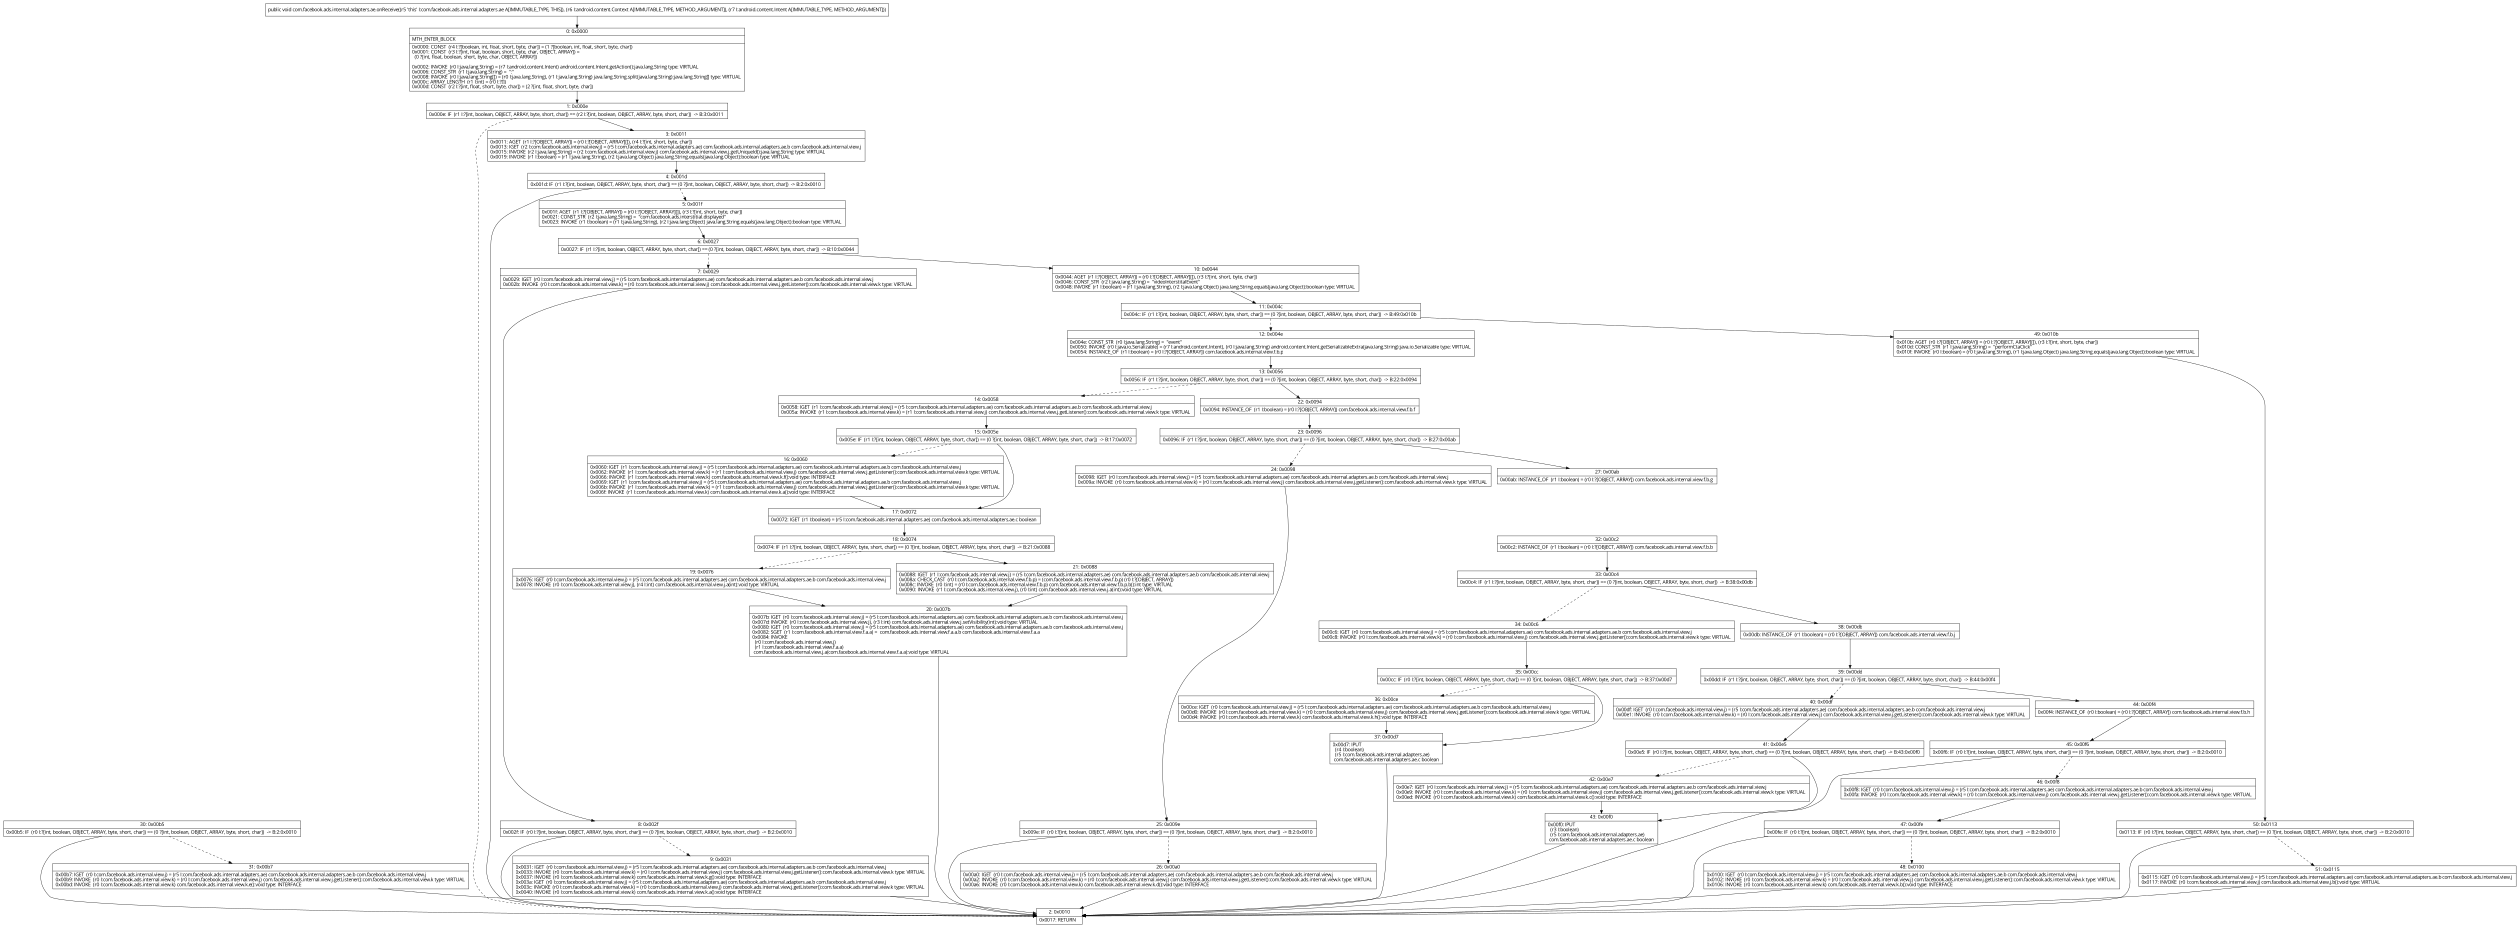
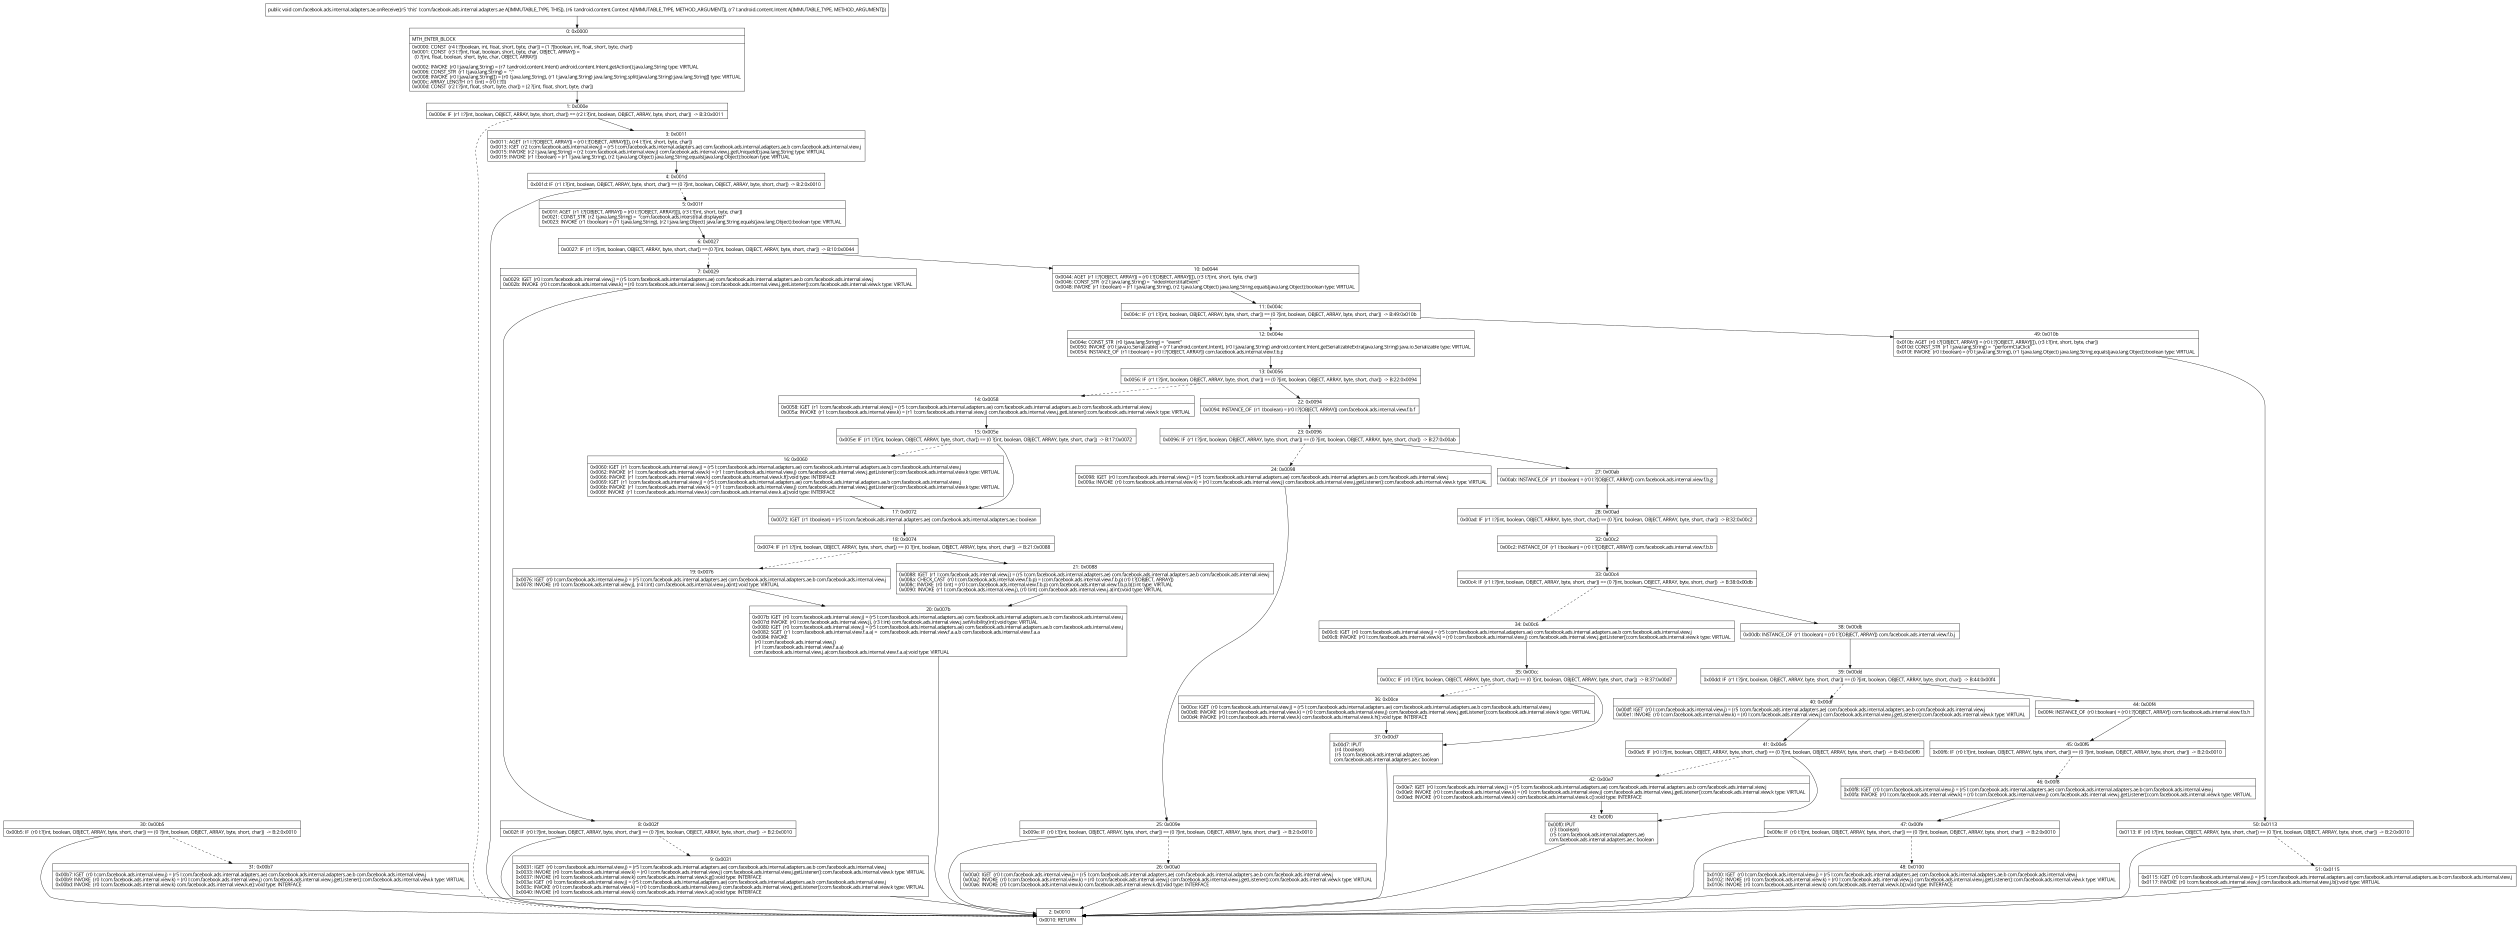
none -> (1607, 516)
(1558, 876) -> none
(1059, 920) -> (1059, 920)
